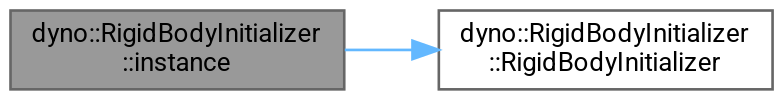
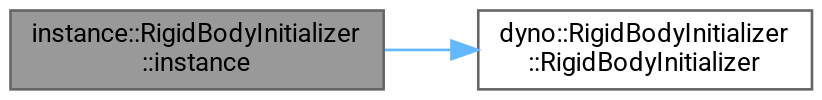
(177, 50) -> (197, 50)
